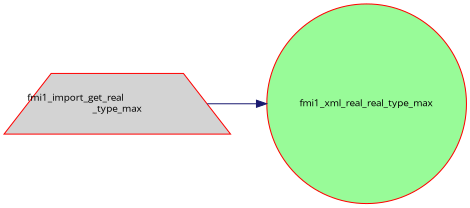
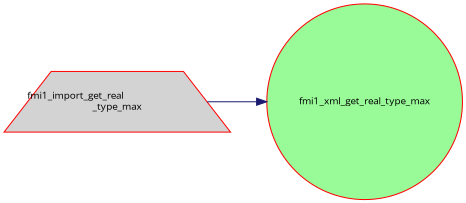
(367, 104) -> (365, 102)
